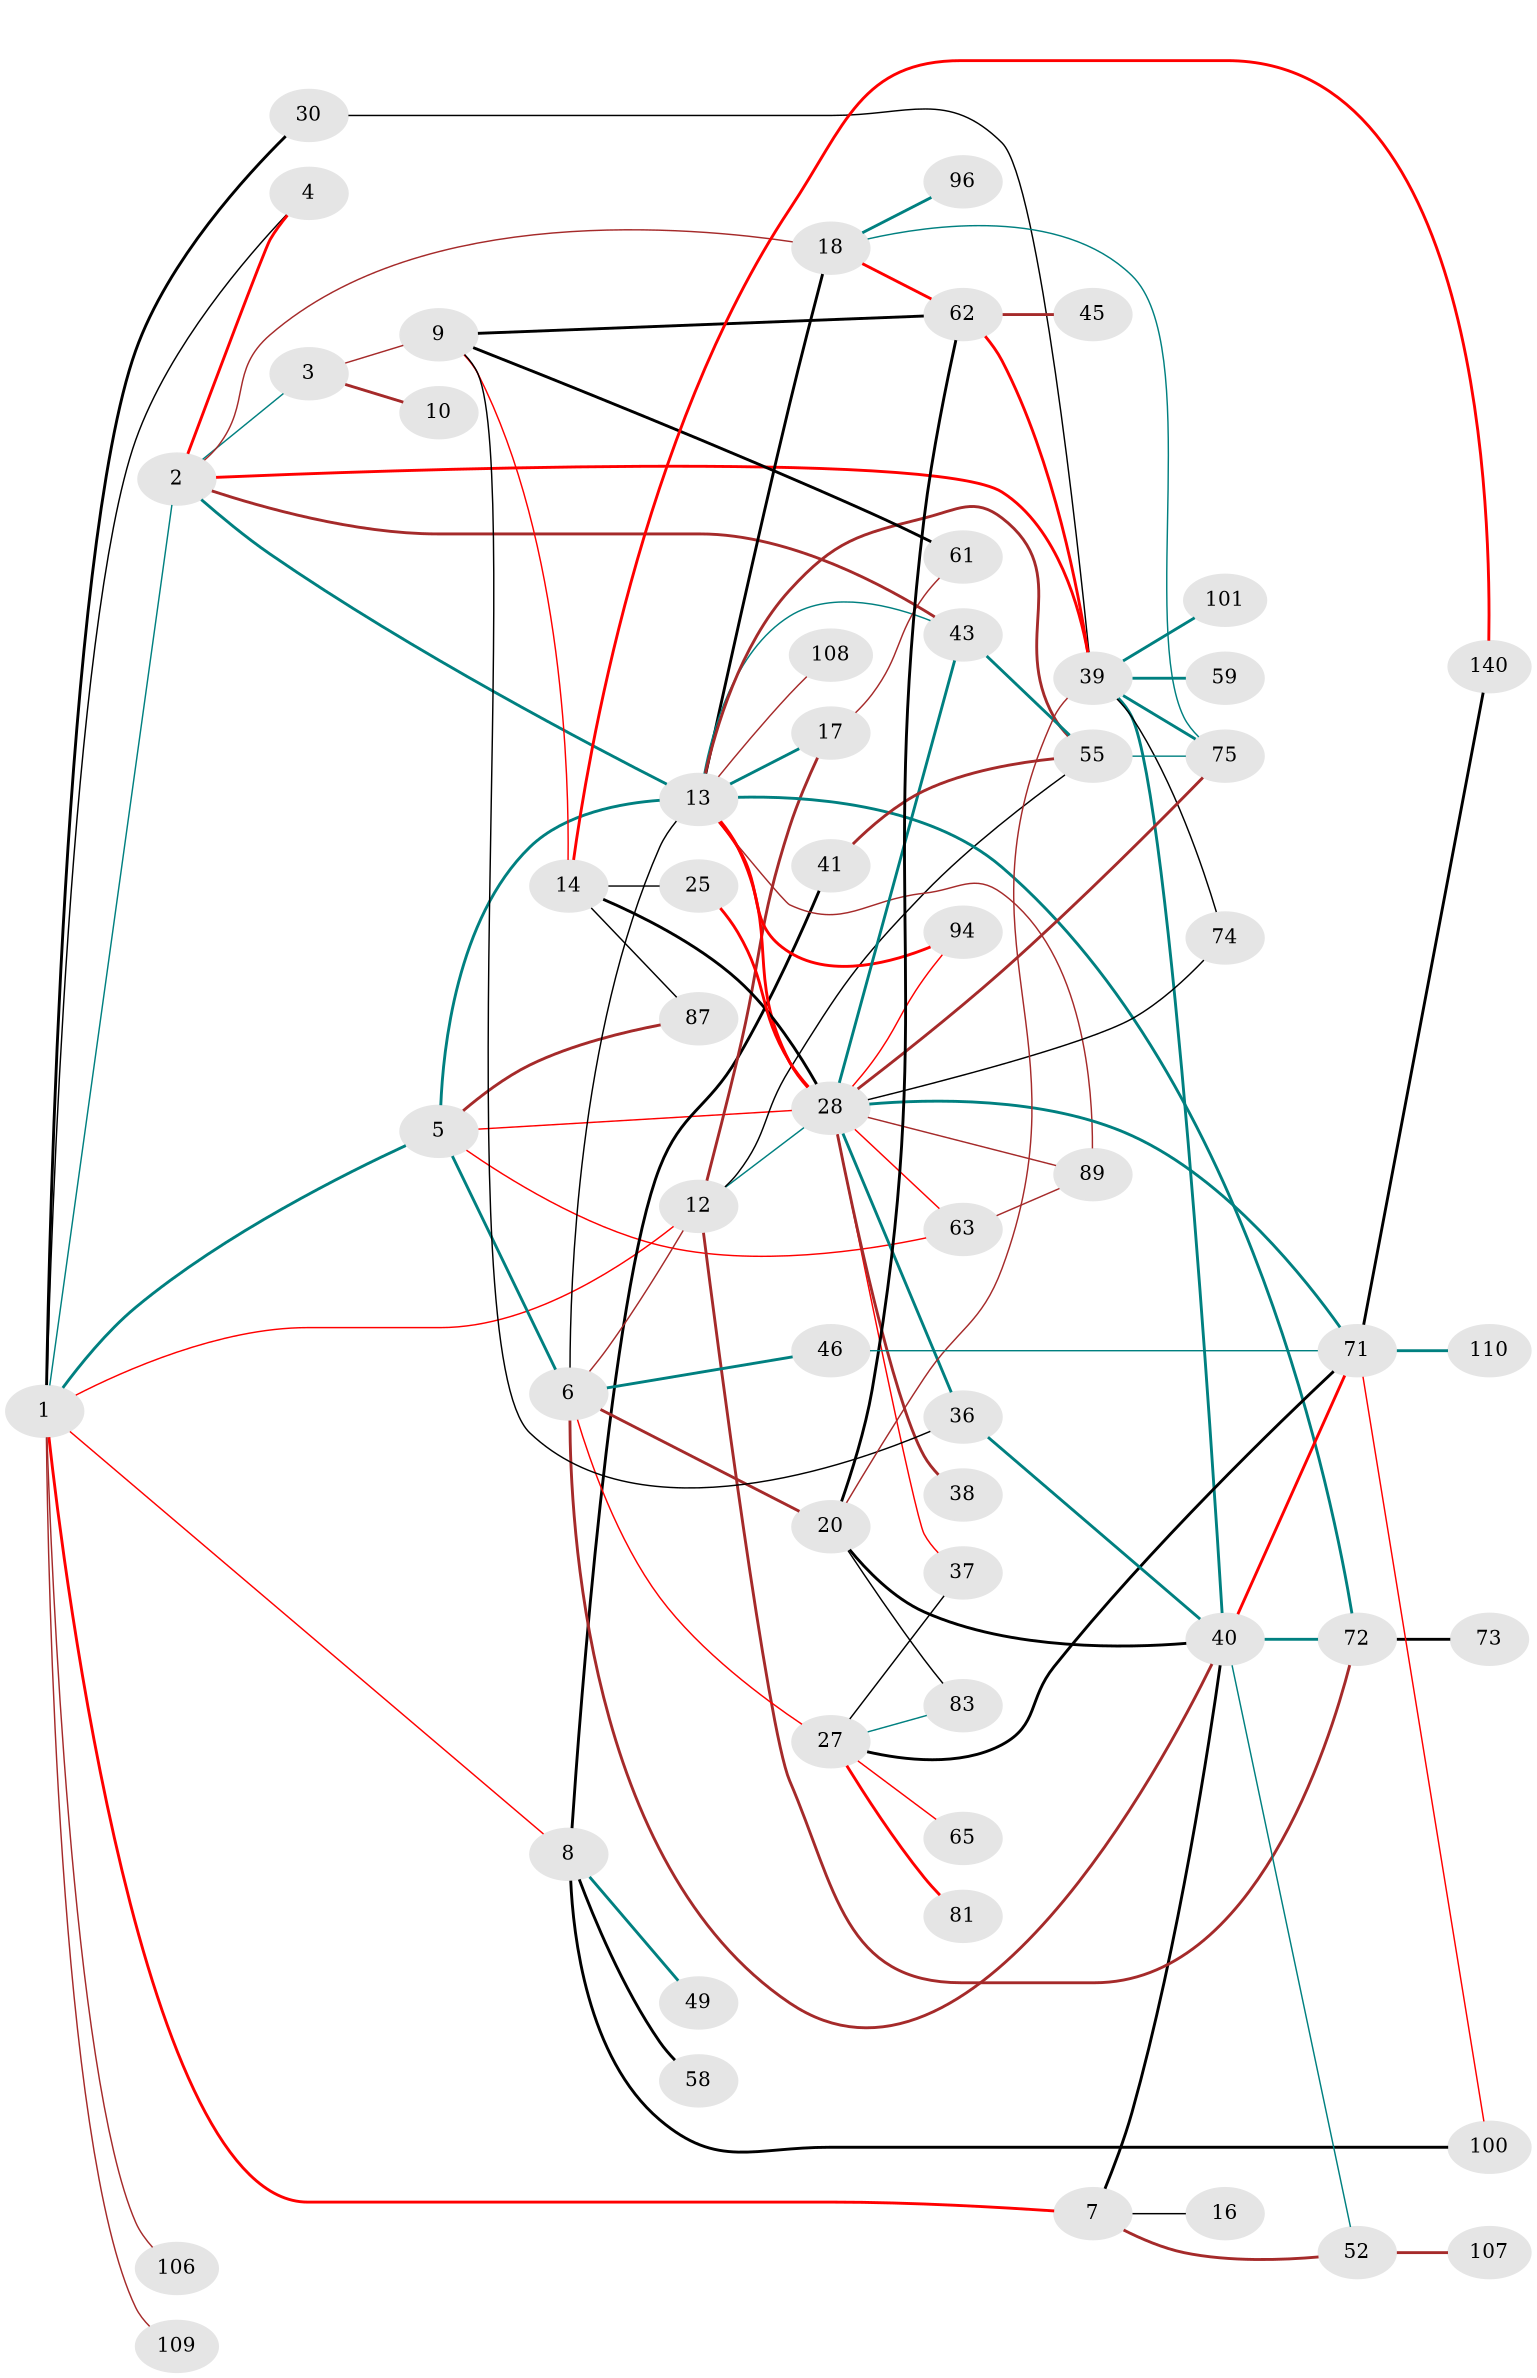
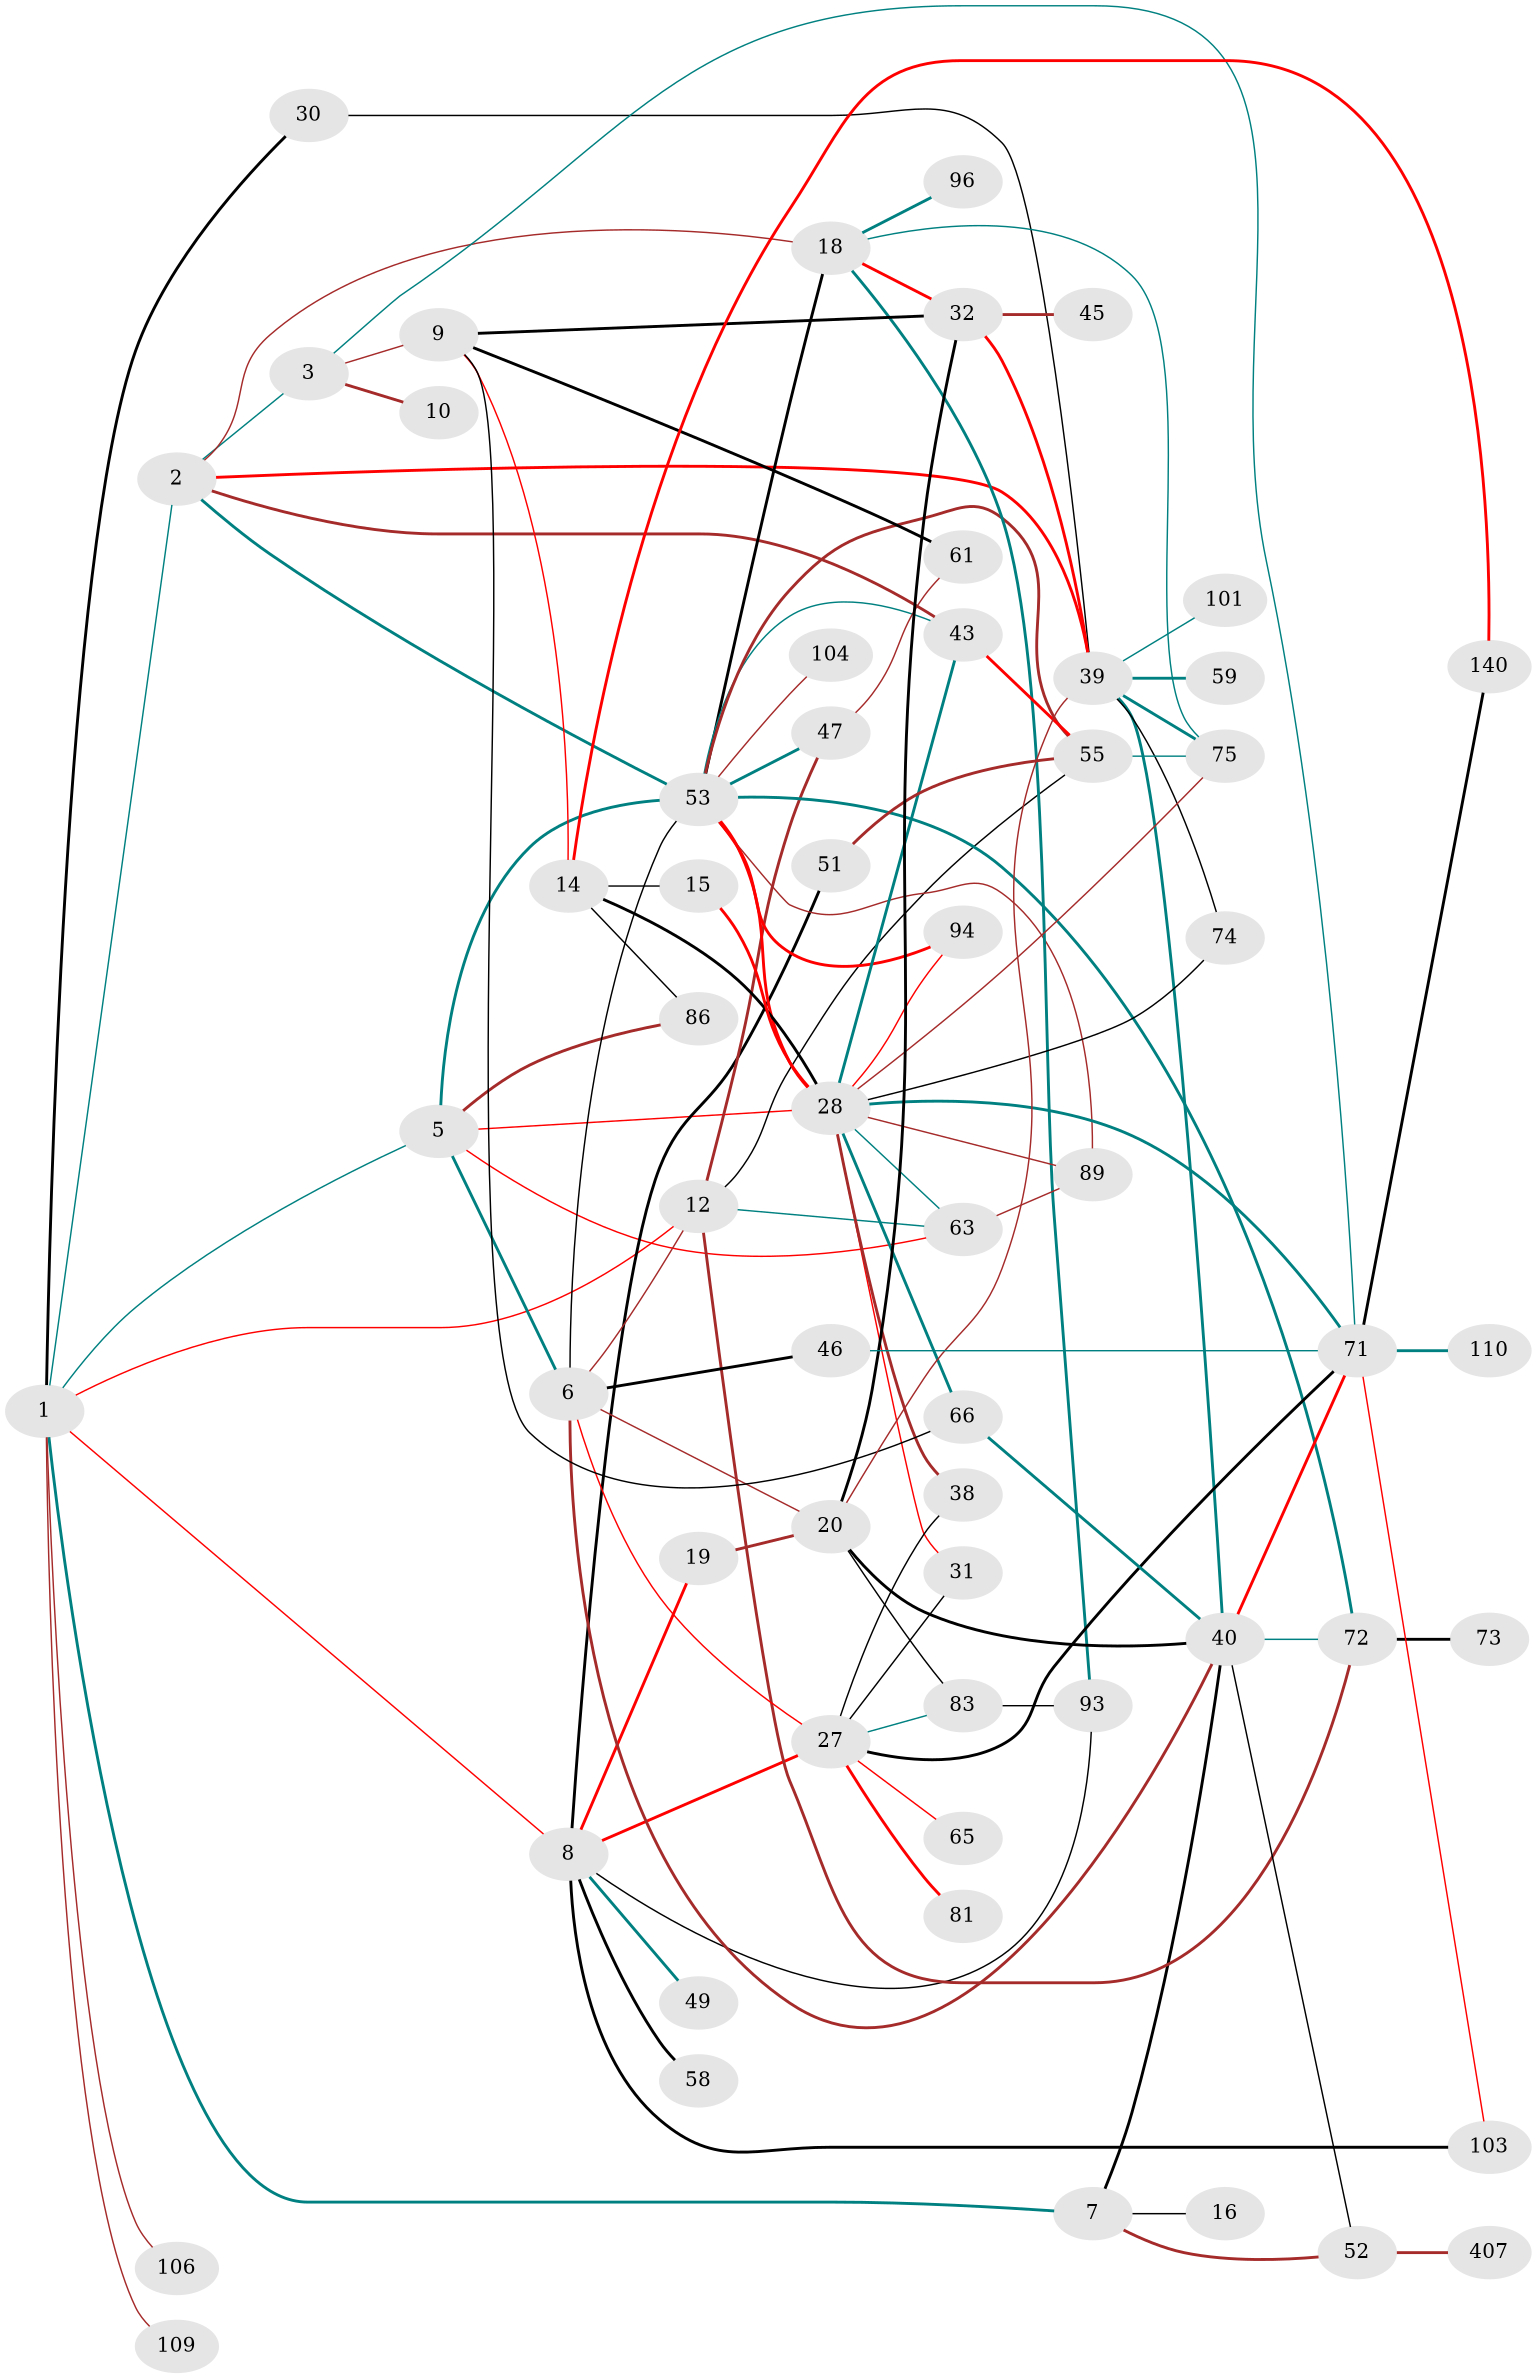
none -> (1257, 185)
(309, 193) -> none
(963, 315) -> (963, 315)
(1159, 639) -> (1159, 639)
(831, 655) -> (831, 655)
(1028, 696) -> (1022, 690)
(831, 733) -> (831, 733)
(699, 799) -> (699, 799)
(831, 866) -> (831, 866)
(699, 886) -> (699, 886)
(1028, 948) -> (1028, 948)
(699, 1019) -> (699, 1019)
(765, 1157) -> (831, 1218)
(891, 1163) -> (891, 1163)
(220, 1247) -> (220, 1247)
(700, 1372) -> (700, 1372)
(963, 1417) -> (963, 1417)
(700, 1460) -> (700, 1460)
none -> (699, 1558)
(963, 1573) -> (963, 1573)
none -> (879, 1617)
(1291, 1639) -> (1291, 1639)
none -> (1093, 1706)
none -> (700, 1798)
(1291, 1946) -> (1291, 1946)
(1490, 2147) -> (1490, 2147)
(267, 2183) -> (267, 2183)
(1490, 2253) -> (1490, 2253)
